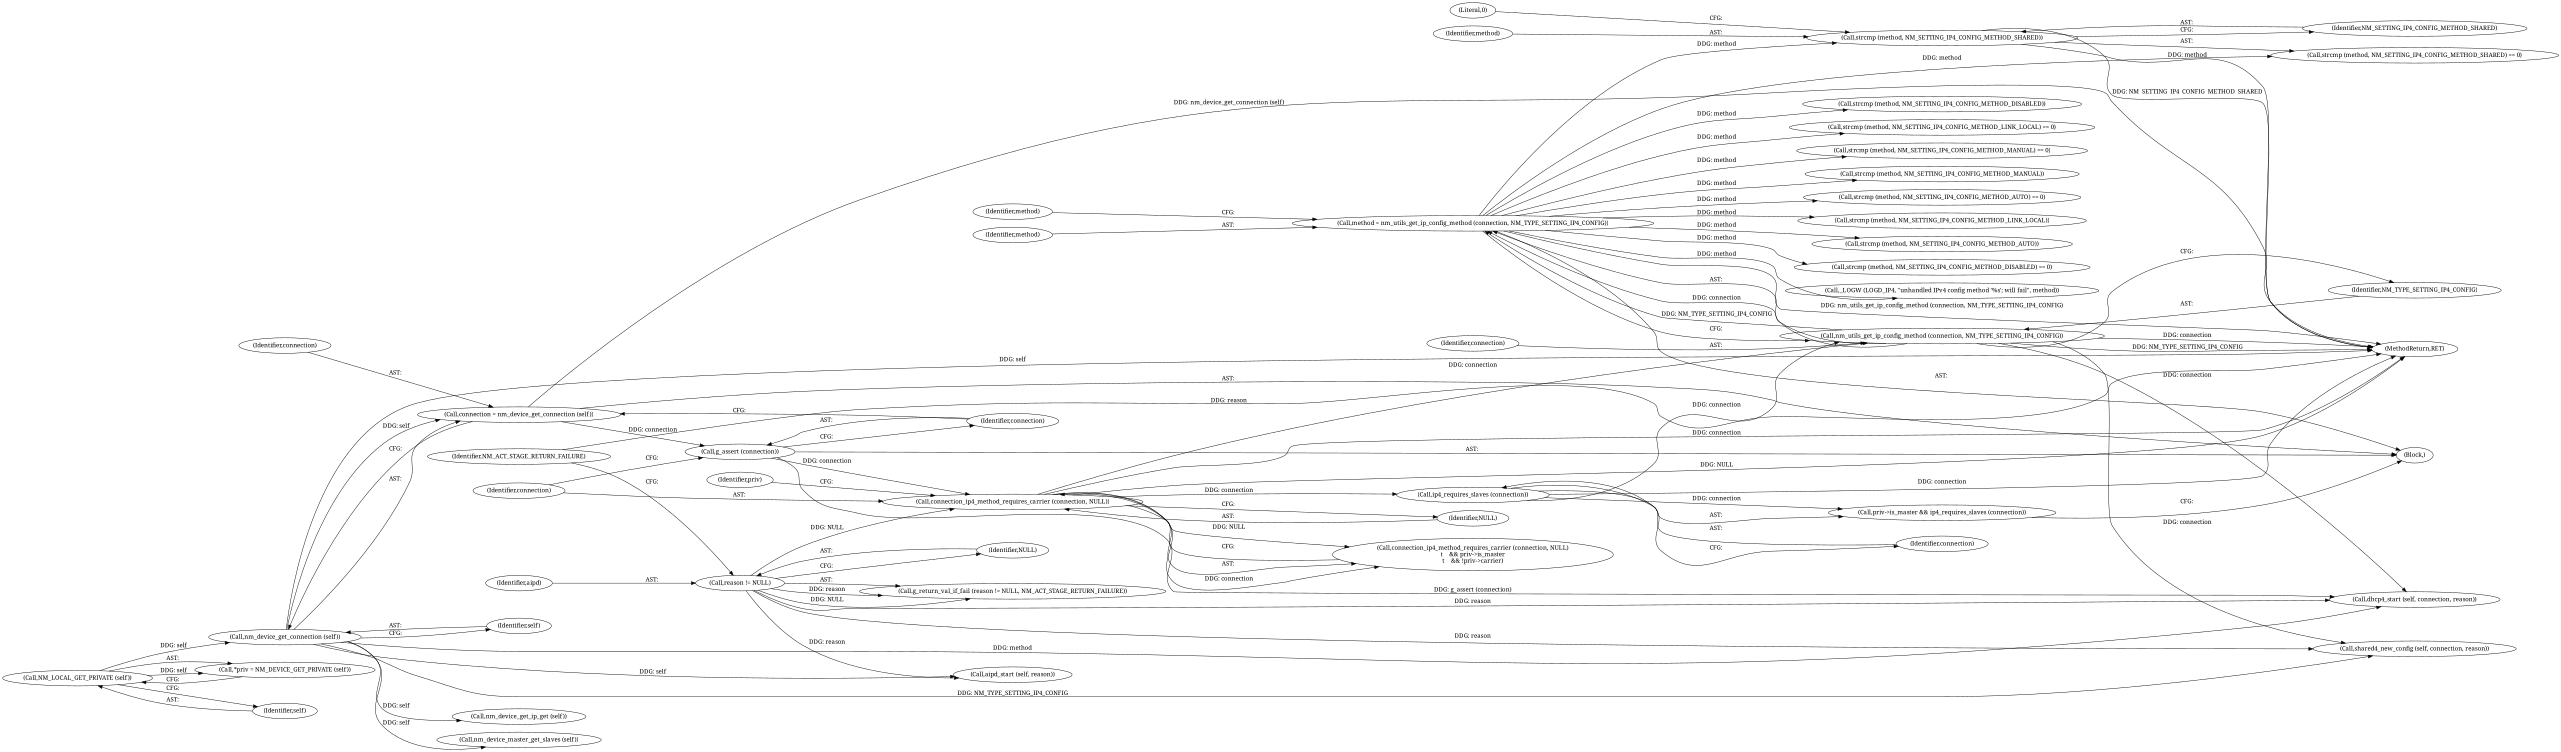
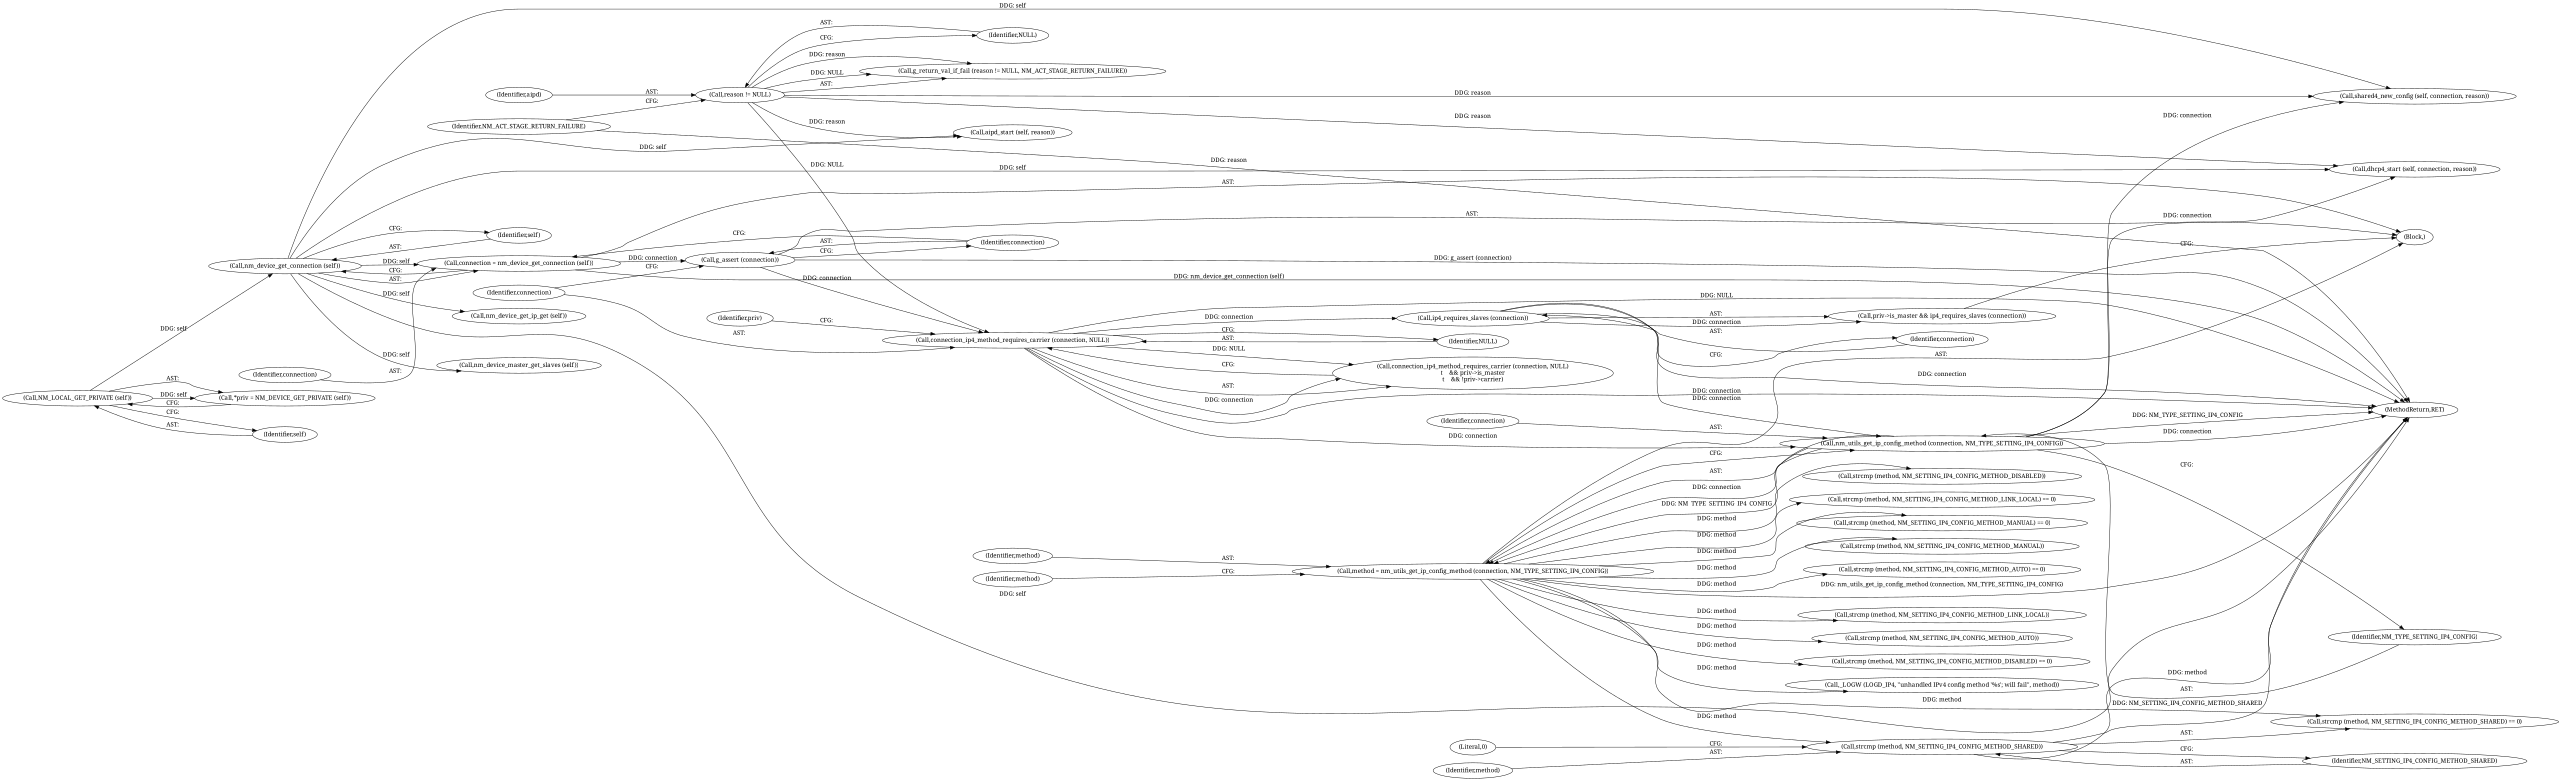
(1514, 594) -> (1621, 263)
(1013, 648) -> (1013, 168)
(1013, 693) -> (1013, 6)
